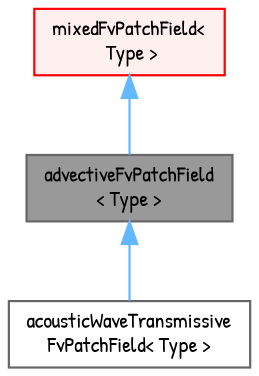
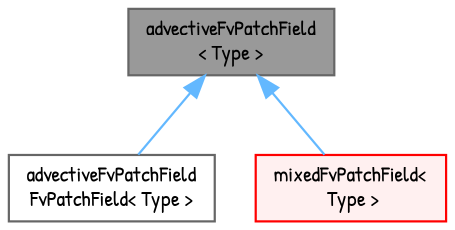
(130, 127) -> (298, 124)
(130, 334) -> (112, 188)
